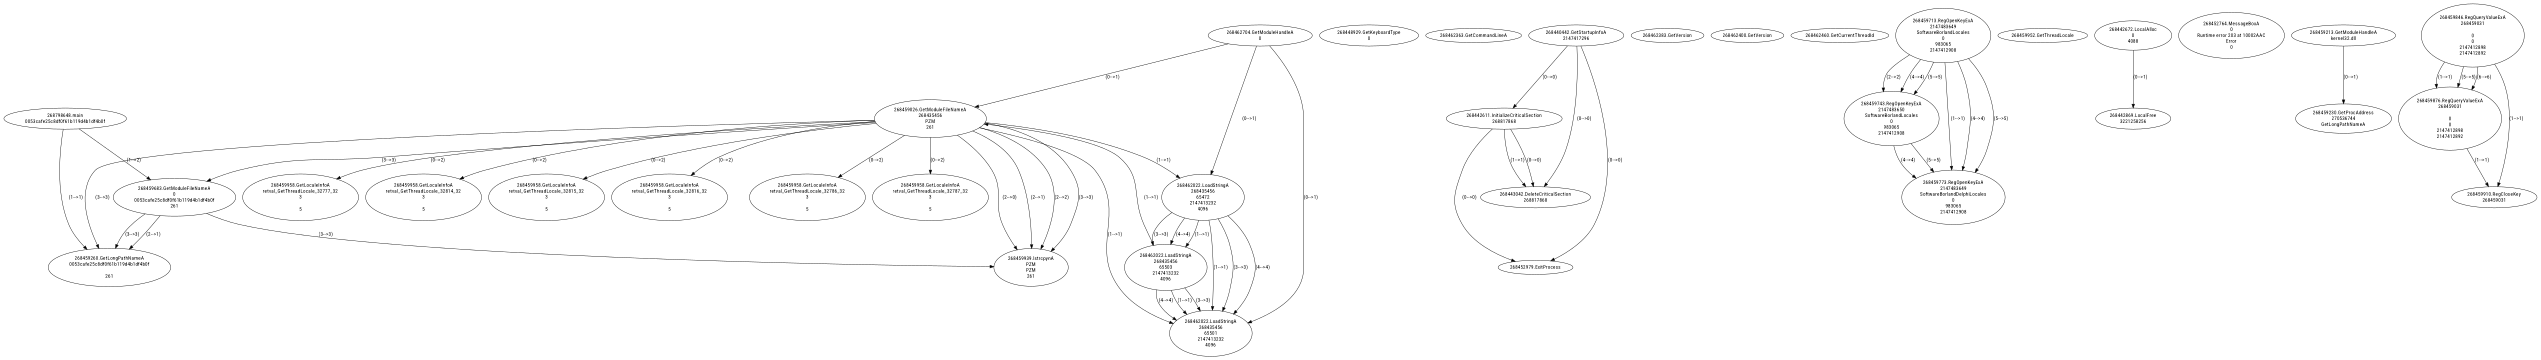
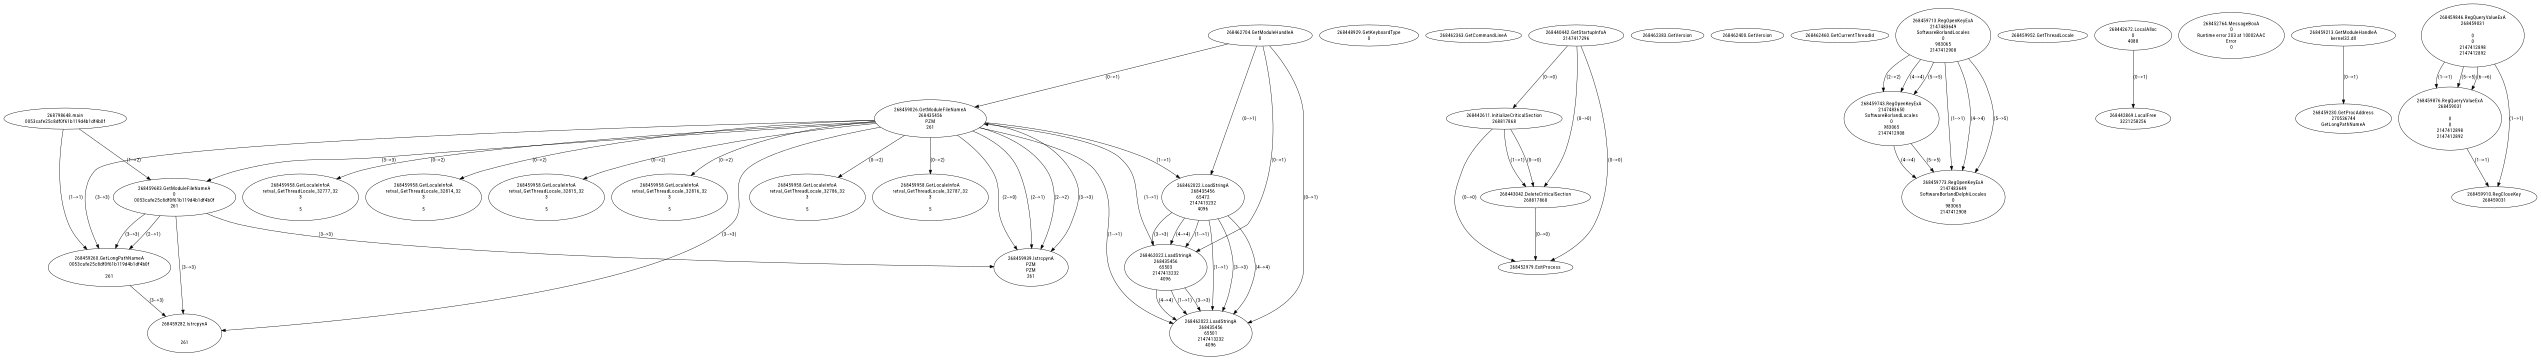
none -> (1270, 164)
none -> (1536, 232)
none -> (185, 333)
